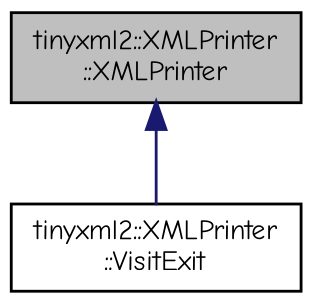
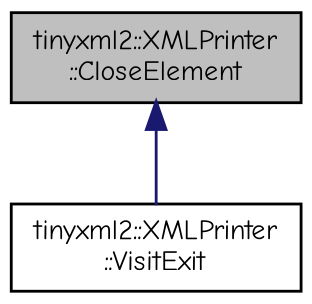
(156, 58) -> (156, 58)
